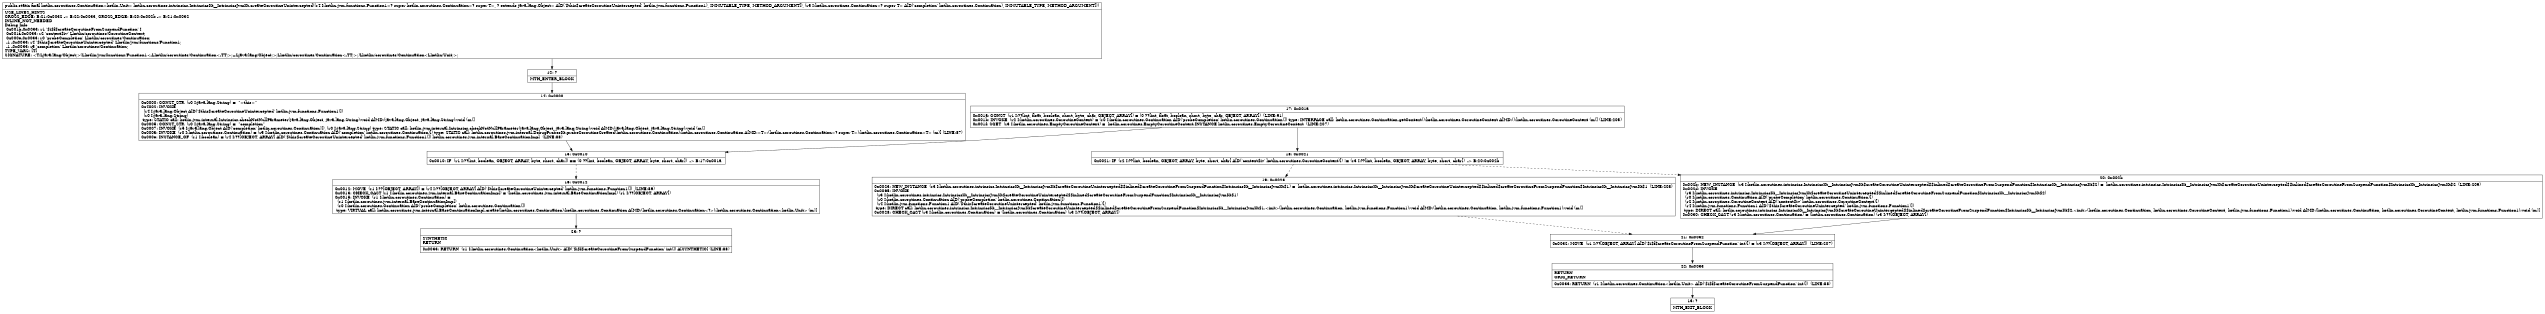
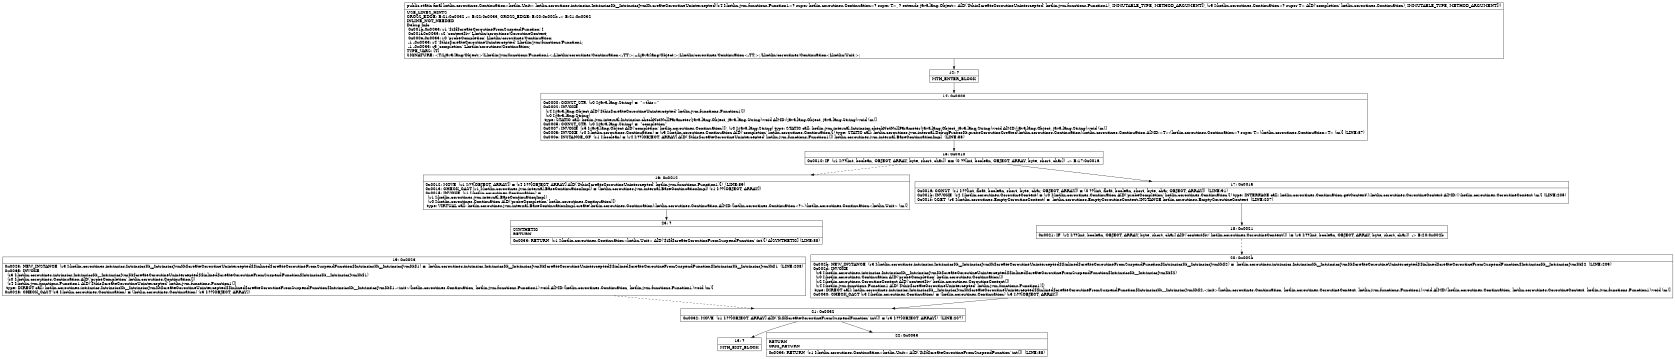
(160, 107) -> (562, 107)
(945, 142) -> (1078, 173)
(1290, 169) -> none
(1692, 291) -> (775, 328)
